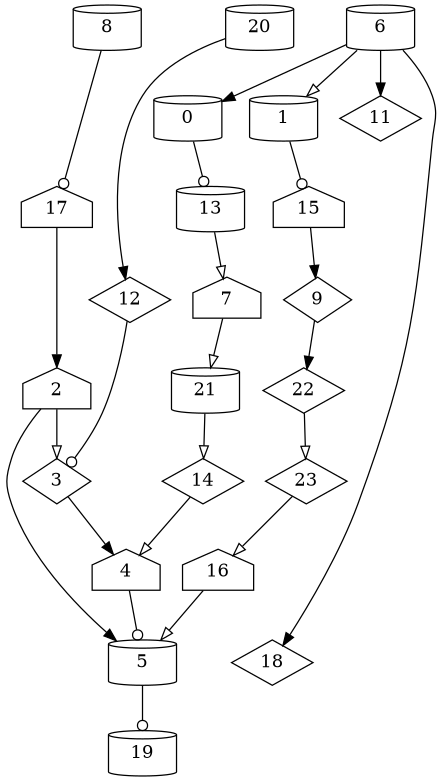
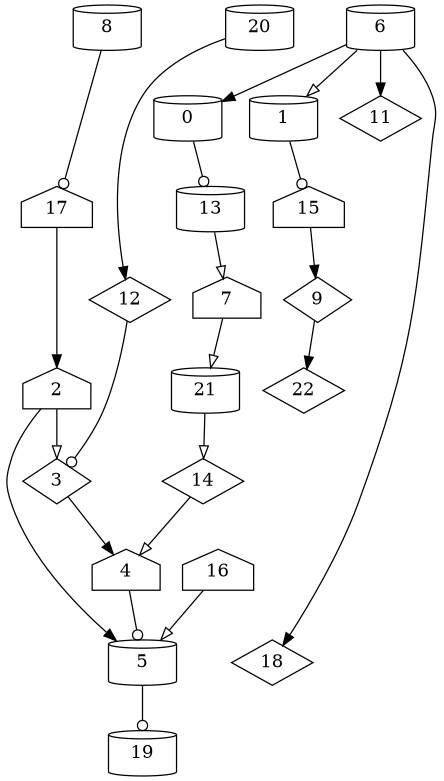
(306, 481) -> none
